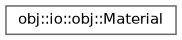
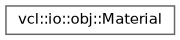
(91, 20) -> (90, 20)
